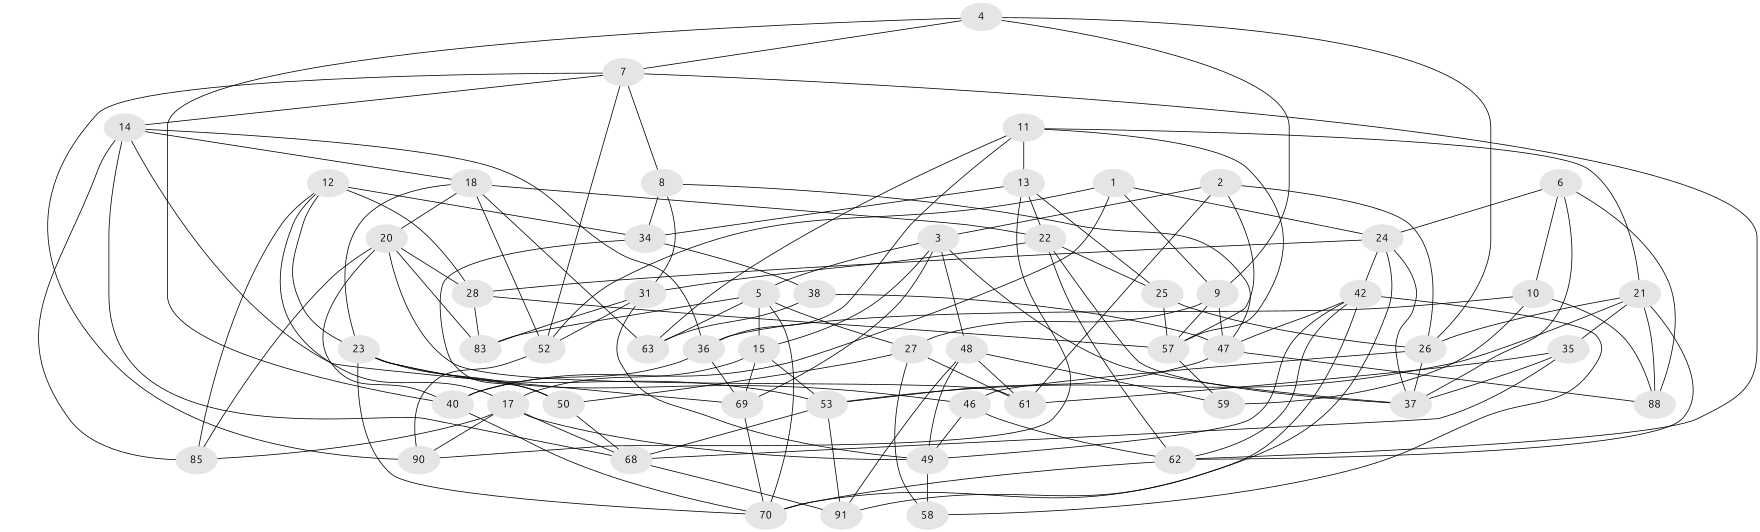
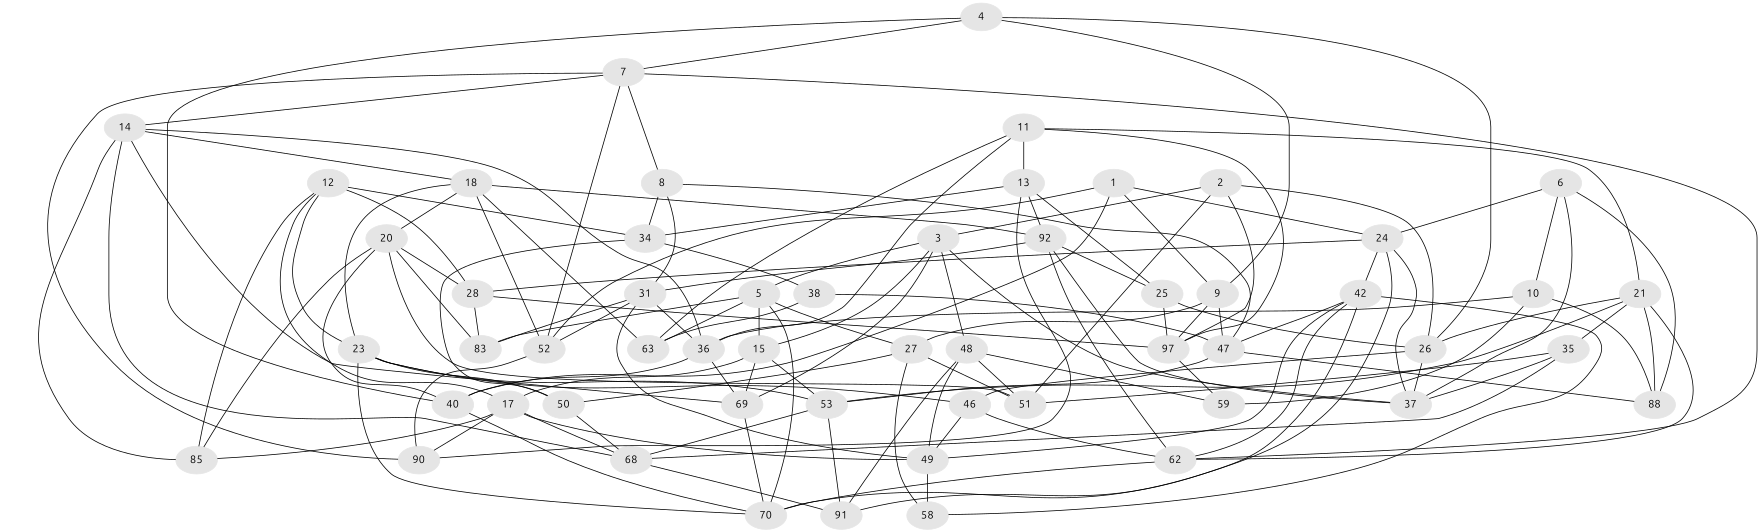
(1045, 239) -> (1045, 239)
none -> (673, 320)
(1168, 349) -> (1168, 349)
(1025, 405) -> (1025, 405)
